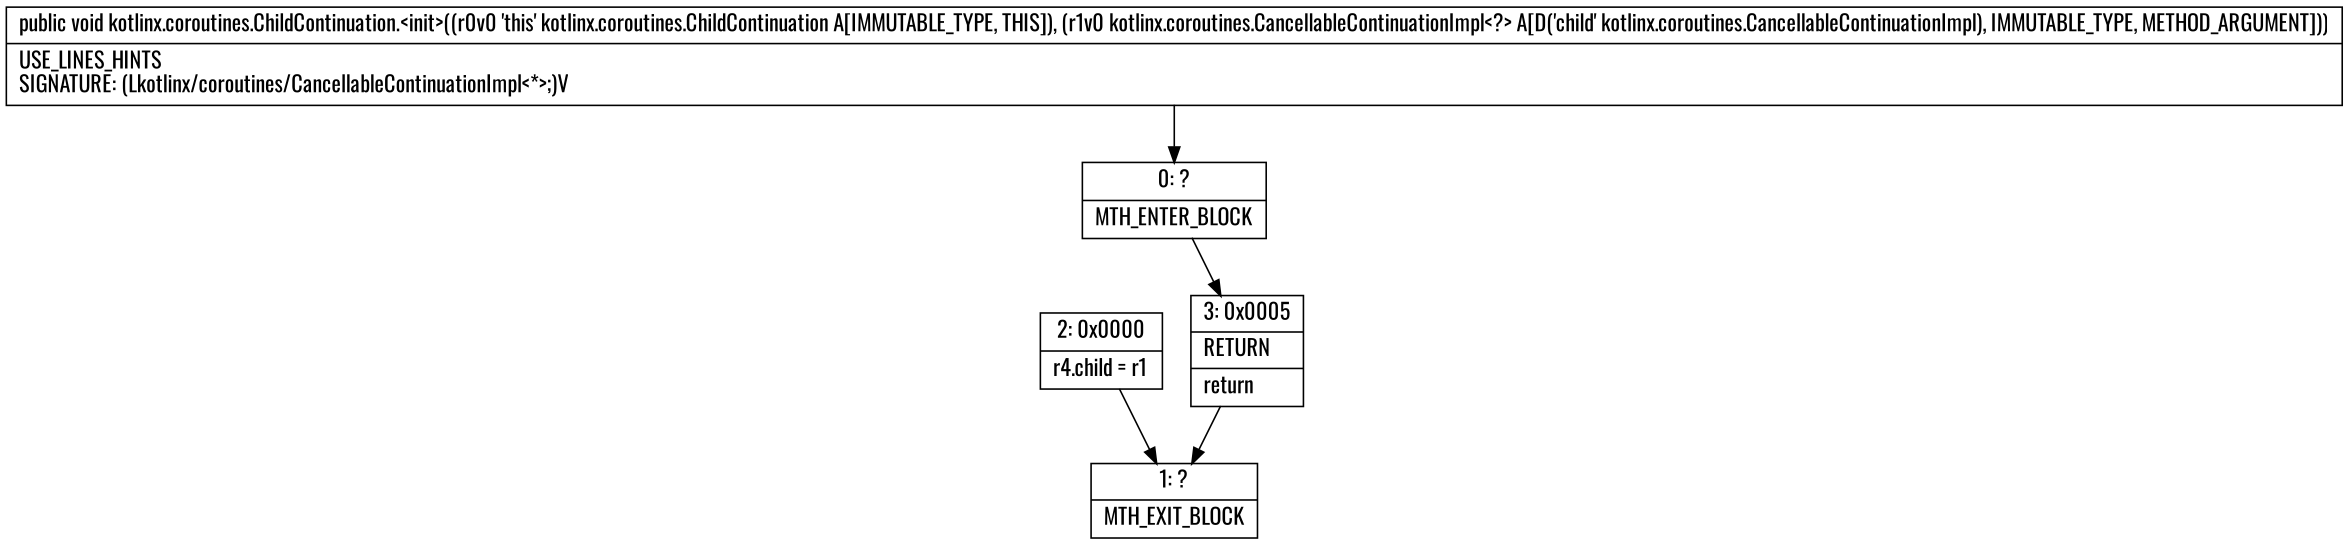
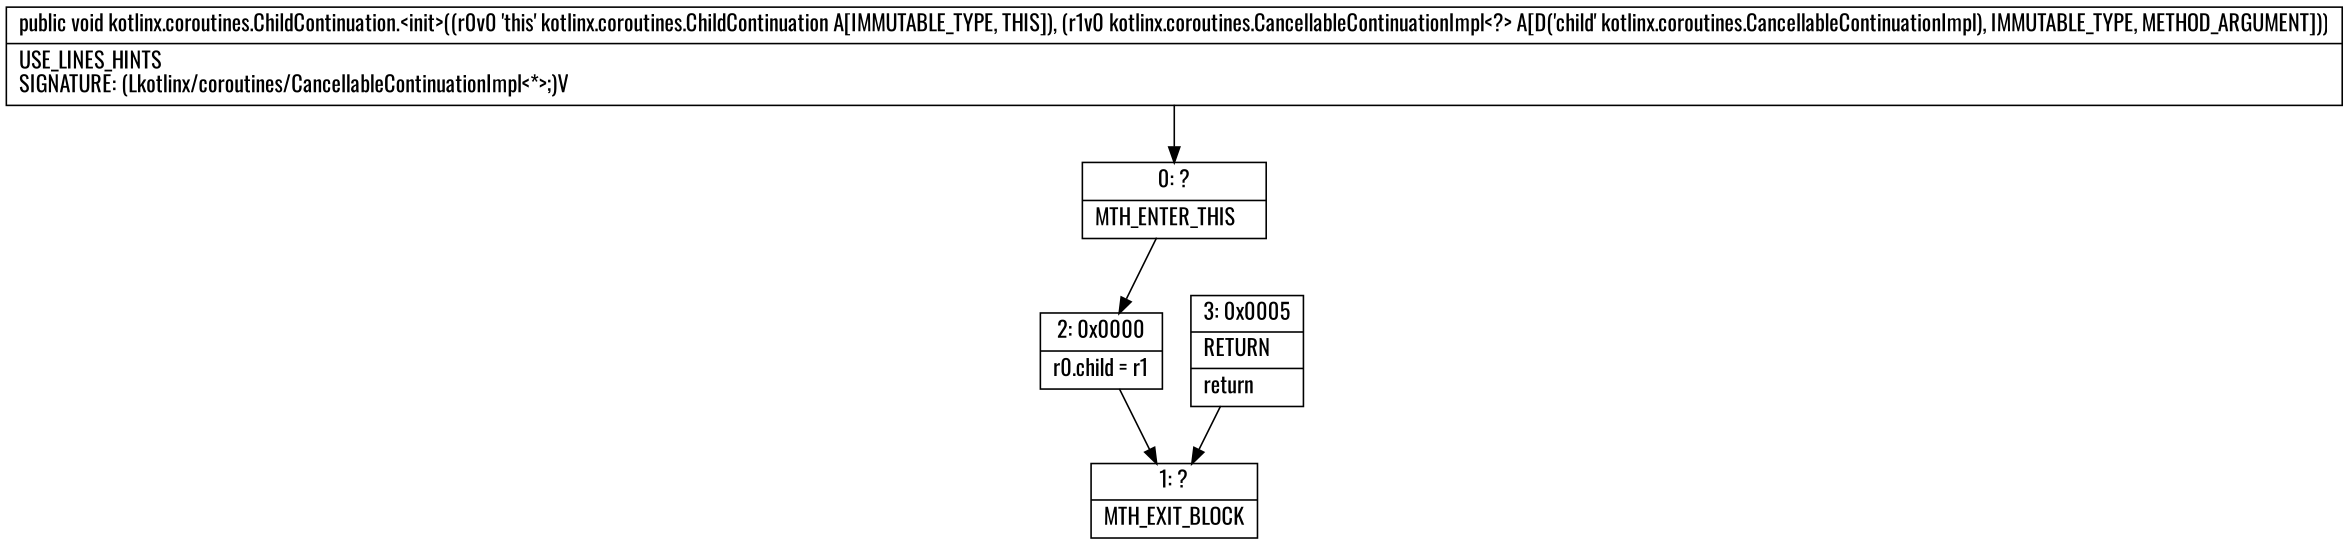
(1174, 219) -> (1166, 219)
(1203, 260) -> (1142, 268)
(1101, 369) -> (1101, 369)
